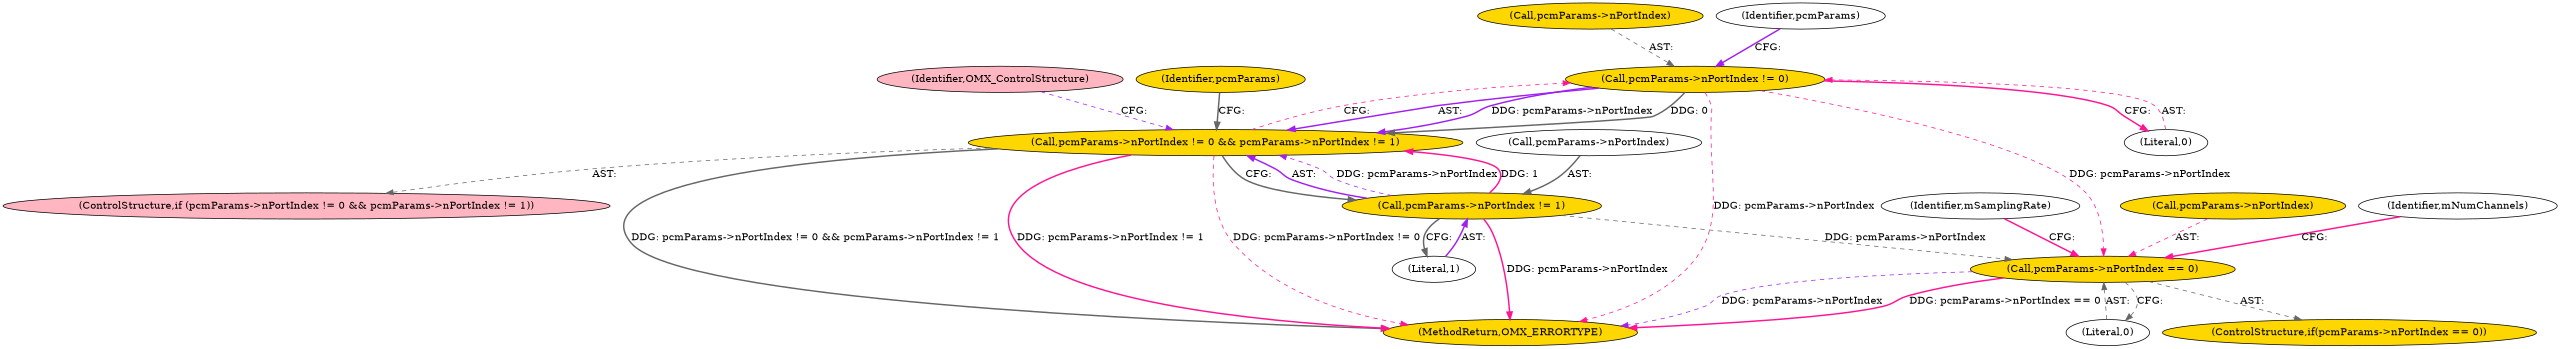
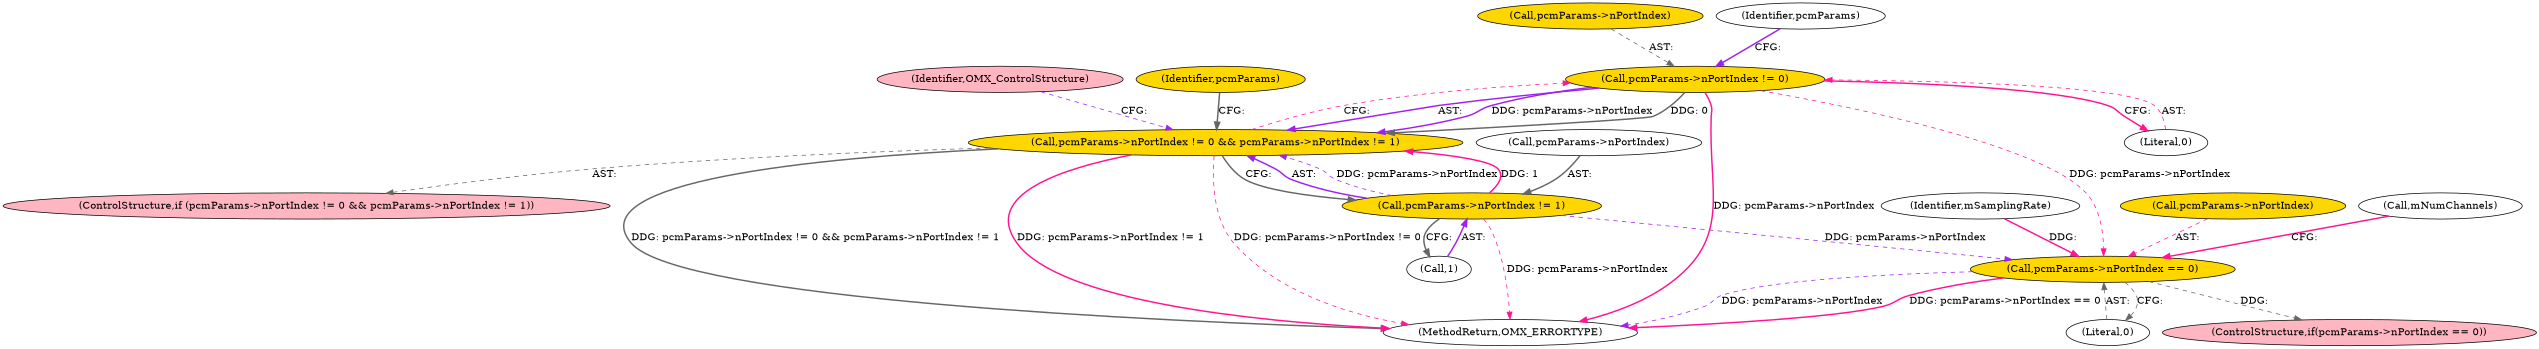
(2458, 206) -> (2440, 206)
(1783, 237) -> (1783, 237)
(2064, 238) -> (2065, 238)
(1706, 239) -> (1706, 239)
(1503, 264) -> (1503, 264)
(1434, 269) -> (1439, 269)
(2254, 301) -> (2256, 301)
(1510, 333) -> (1510, 333)
(2349, 333) -> (2349, 333)
